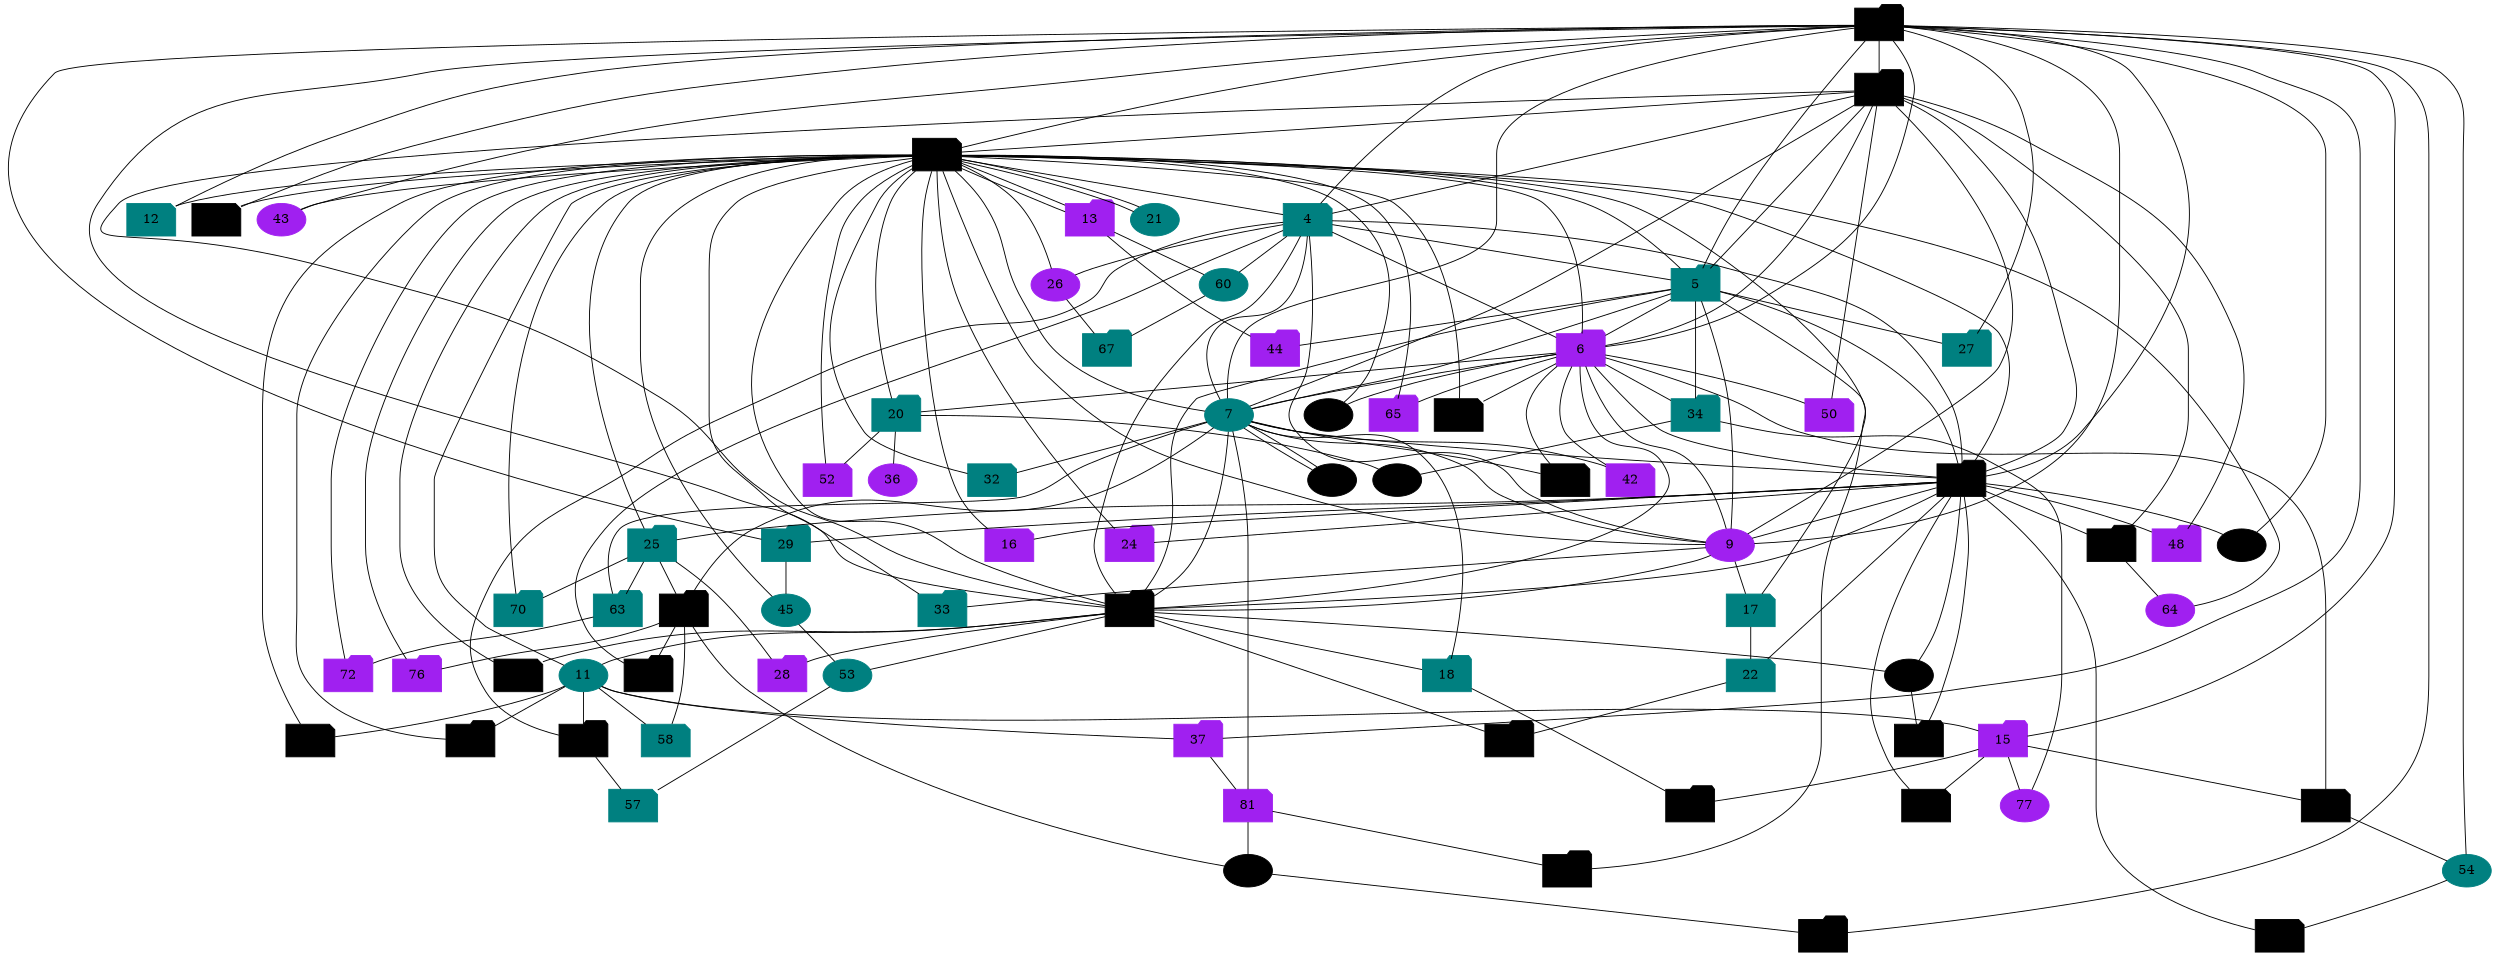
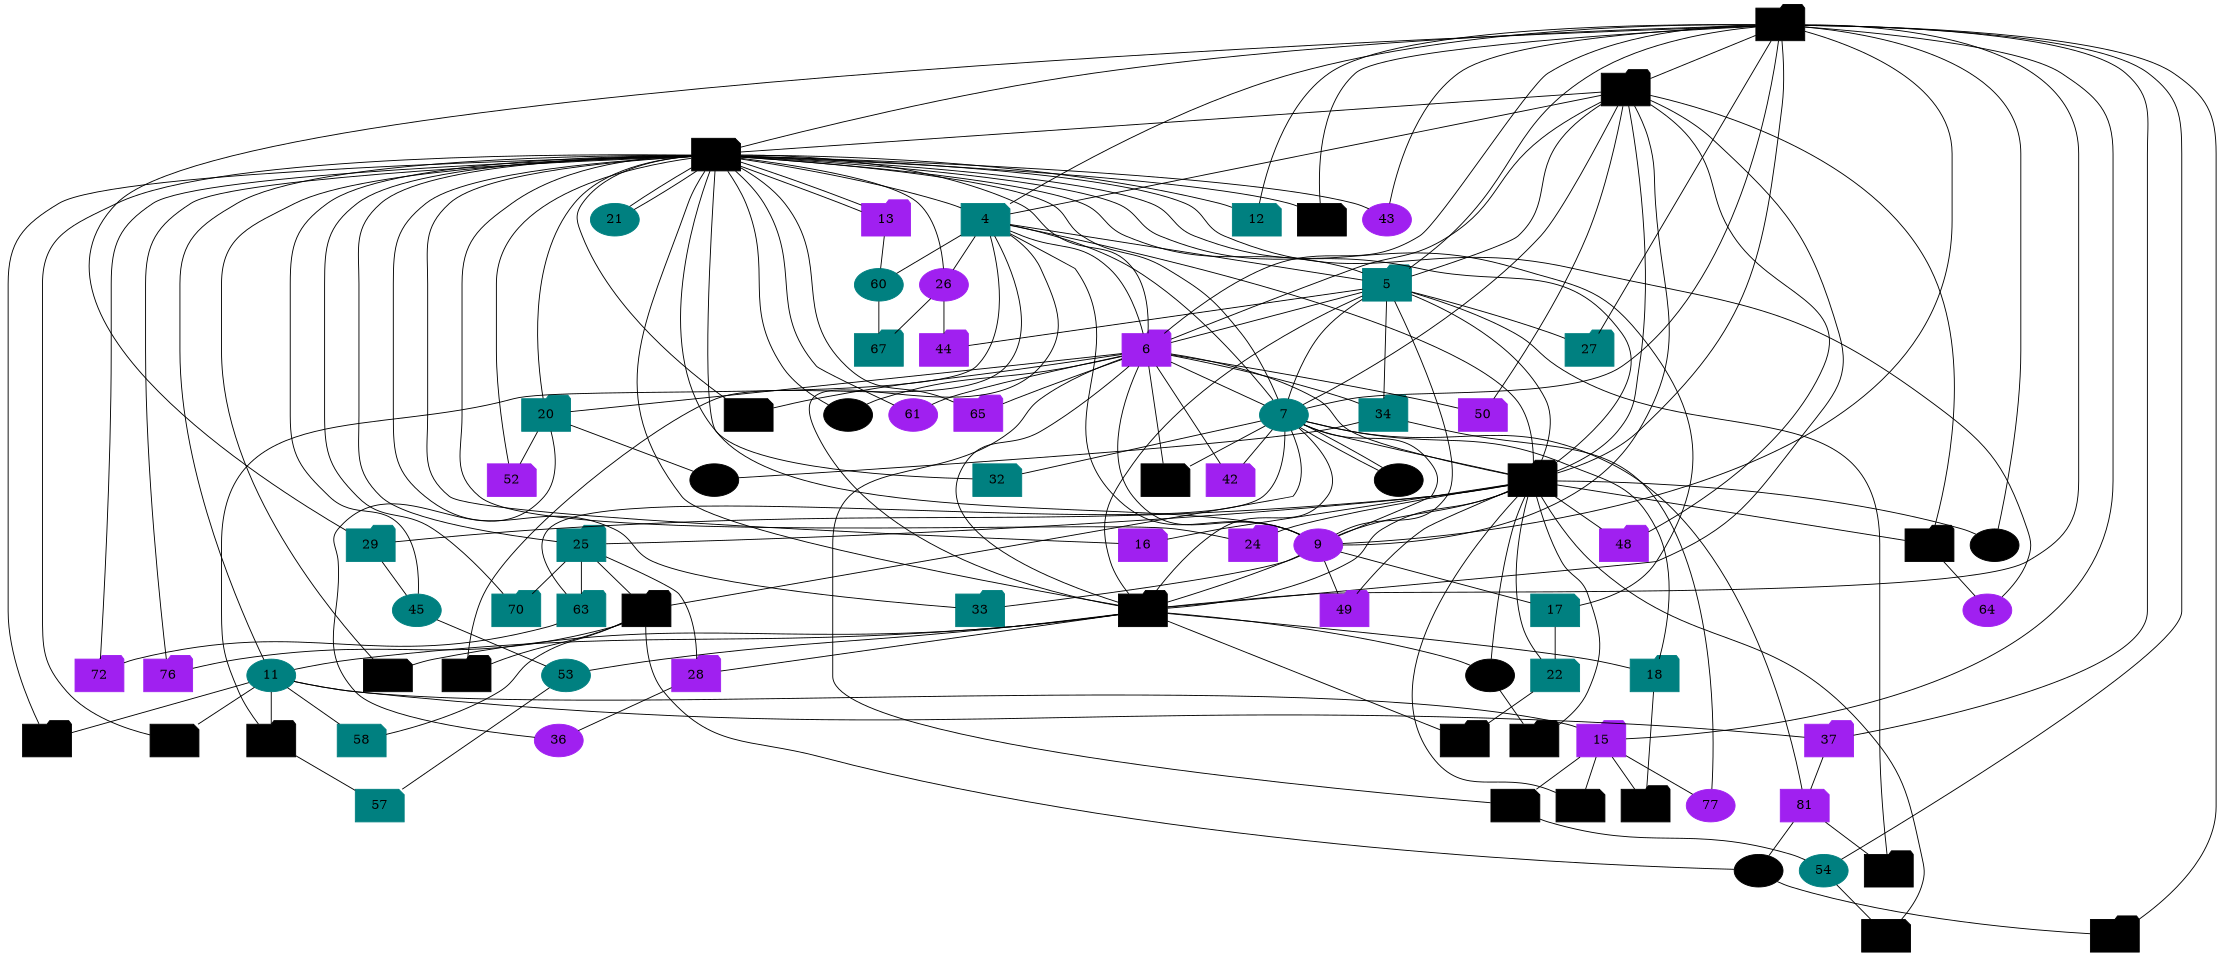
(1176, 291) -> (944, 317)
none -> (913, 415)
none -> (1344, 610)
none -> (630, 707)
